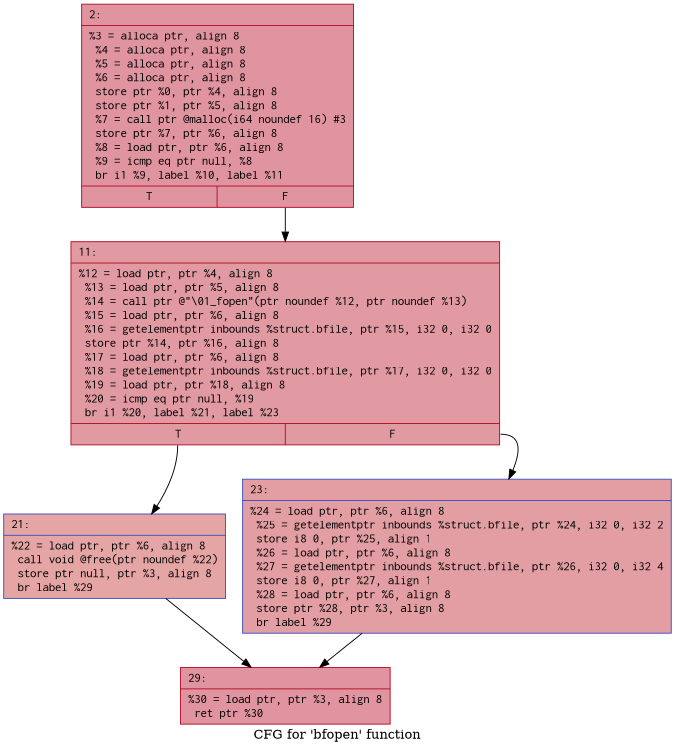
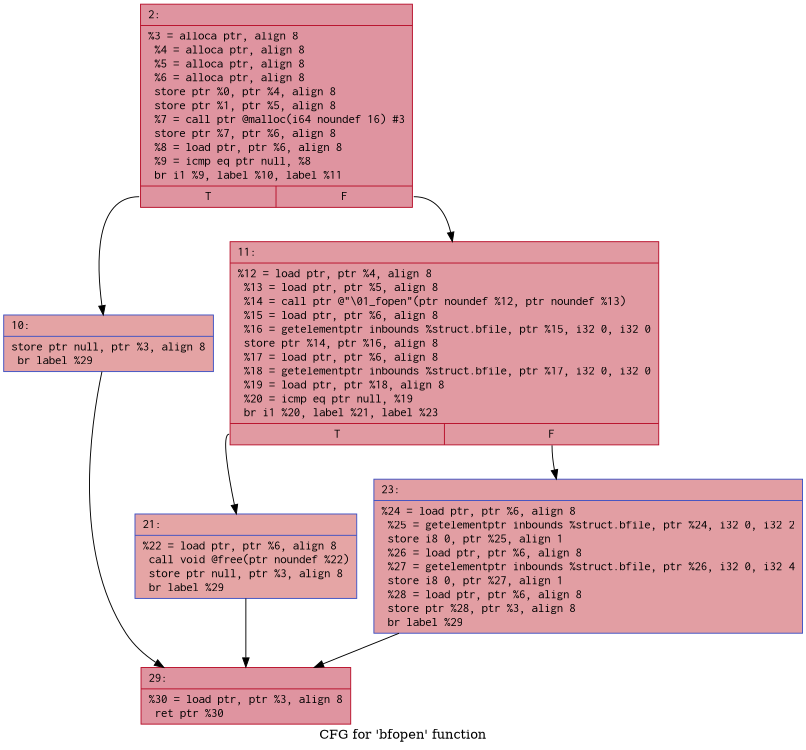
none -> (109, 343)
